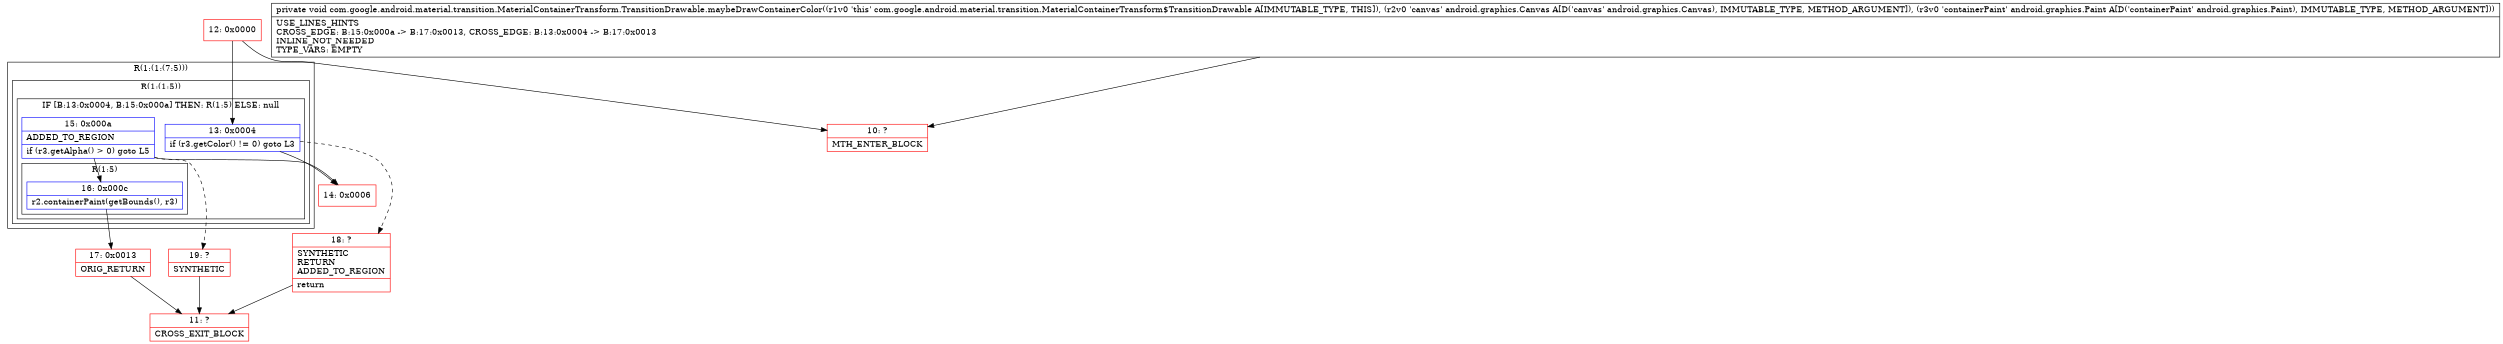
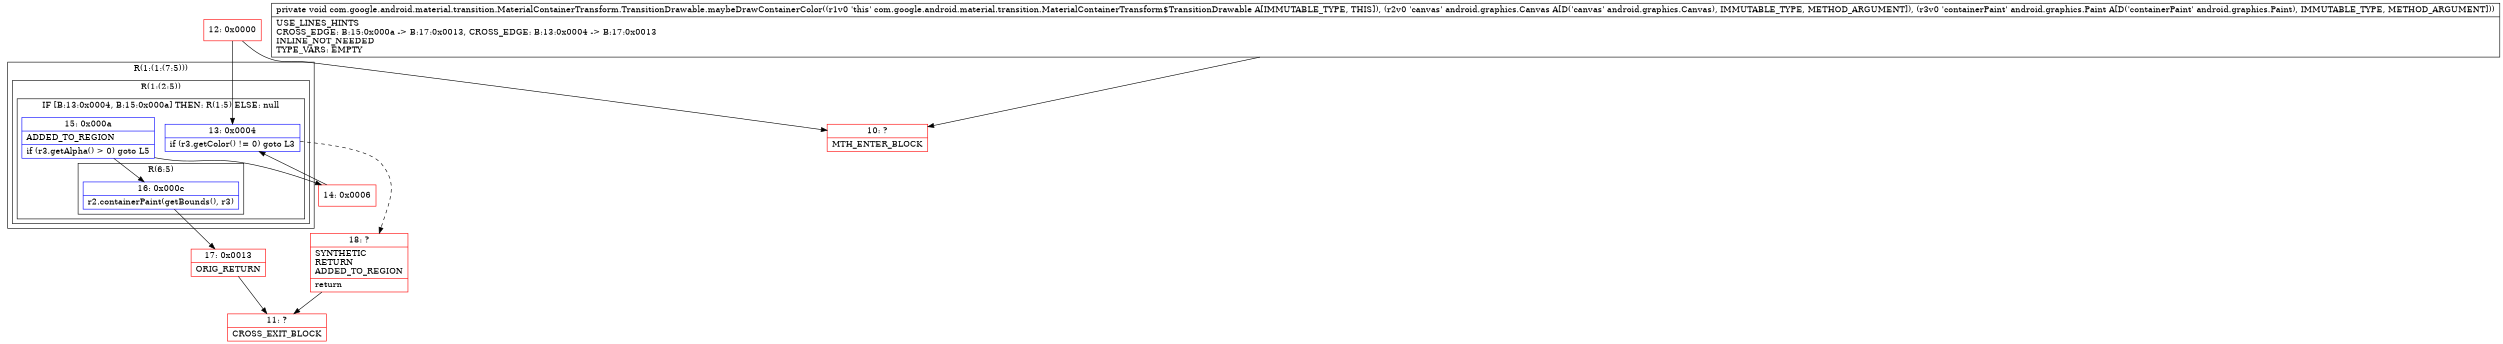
(161, 87) -> (161, 87)
(295, 158) -> (296, 170)
(105, 170) -> (161, 170)
(199, 263) -> none
